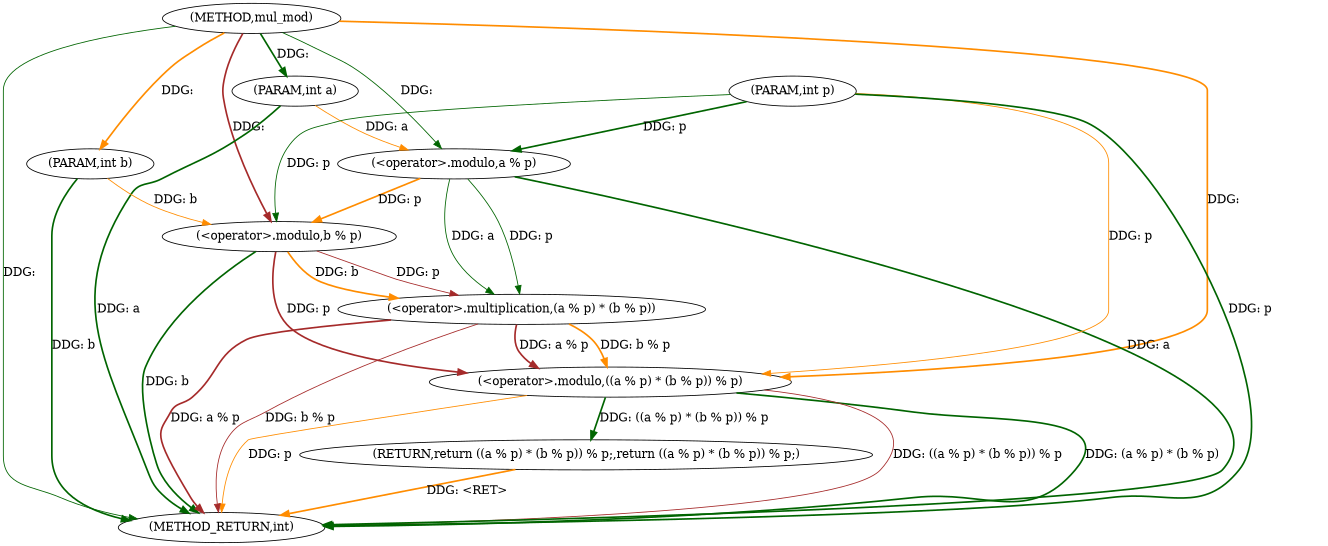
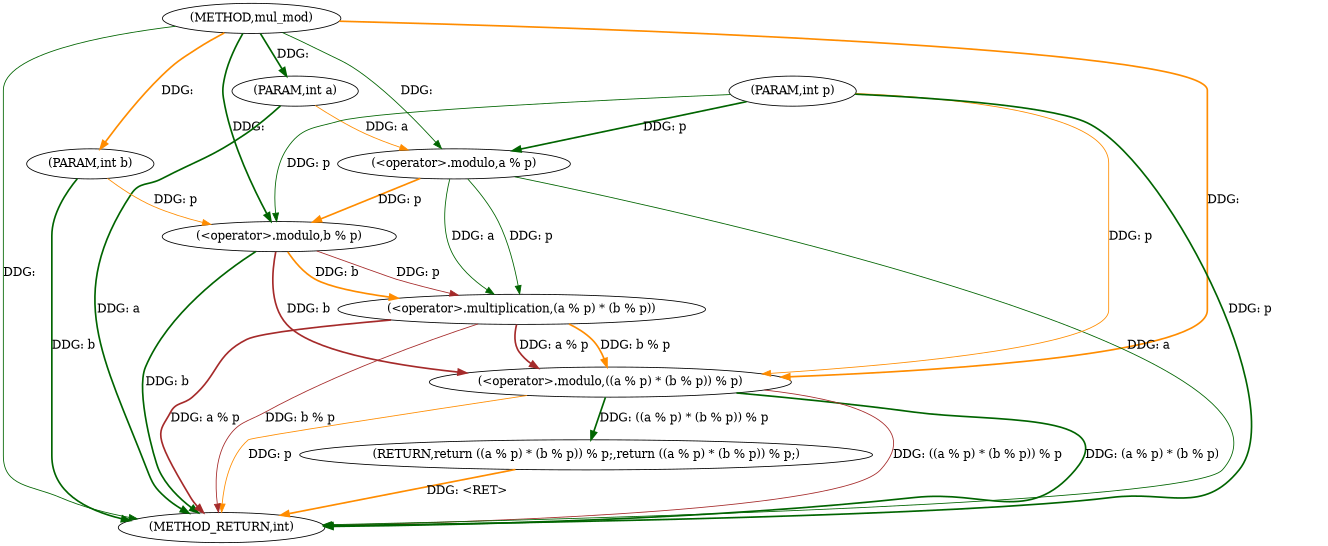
(230, 125) -> (230, 125)
(176, 200) -> (176, 200)
(309, 309) -> (309, 309)
(1182, 482) -> (1182, 482)
